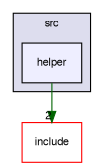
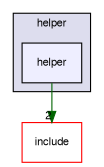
(52, 24) -> (52, 24)
